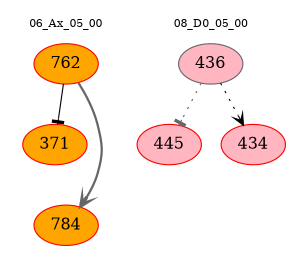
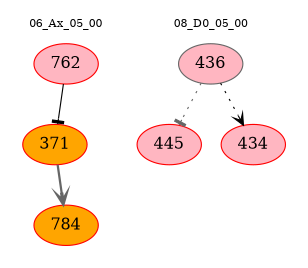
(66, 64) -> (66, 64)
(101, 139) -> (60, 179)
